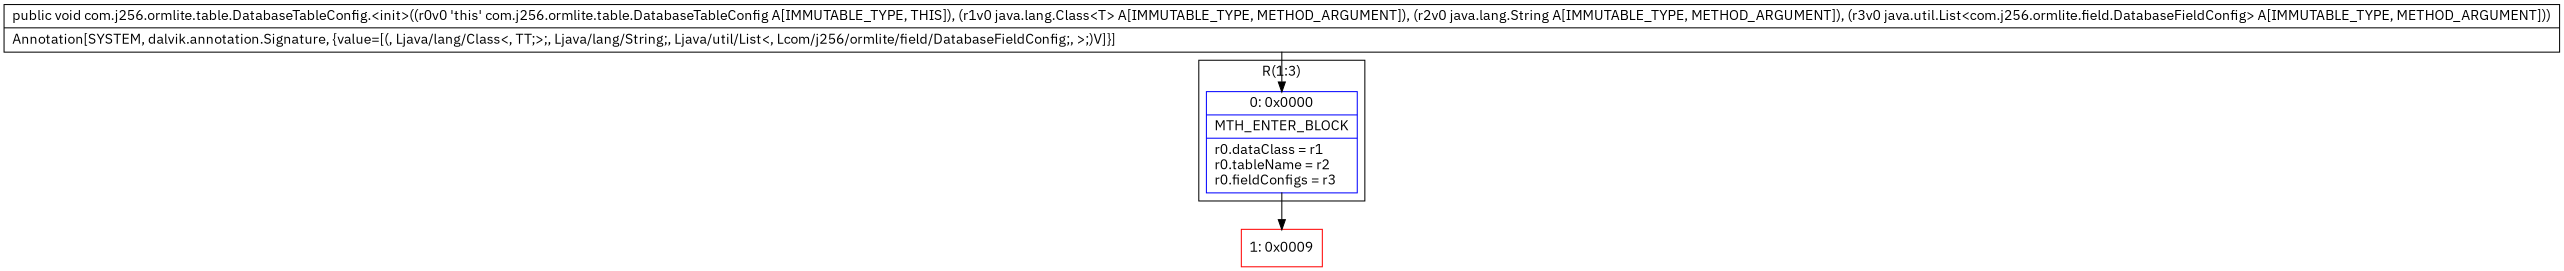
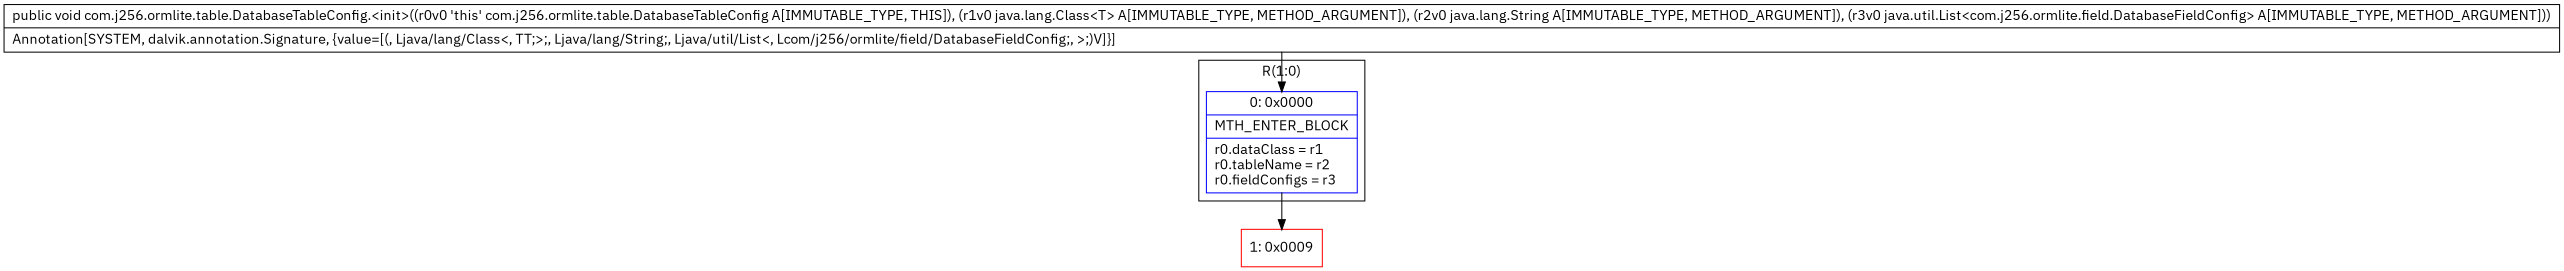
(1282, 72) -> (1282, 72)
